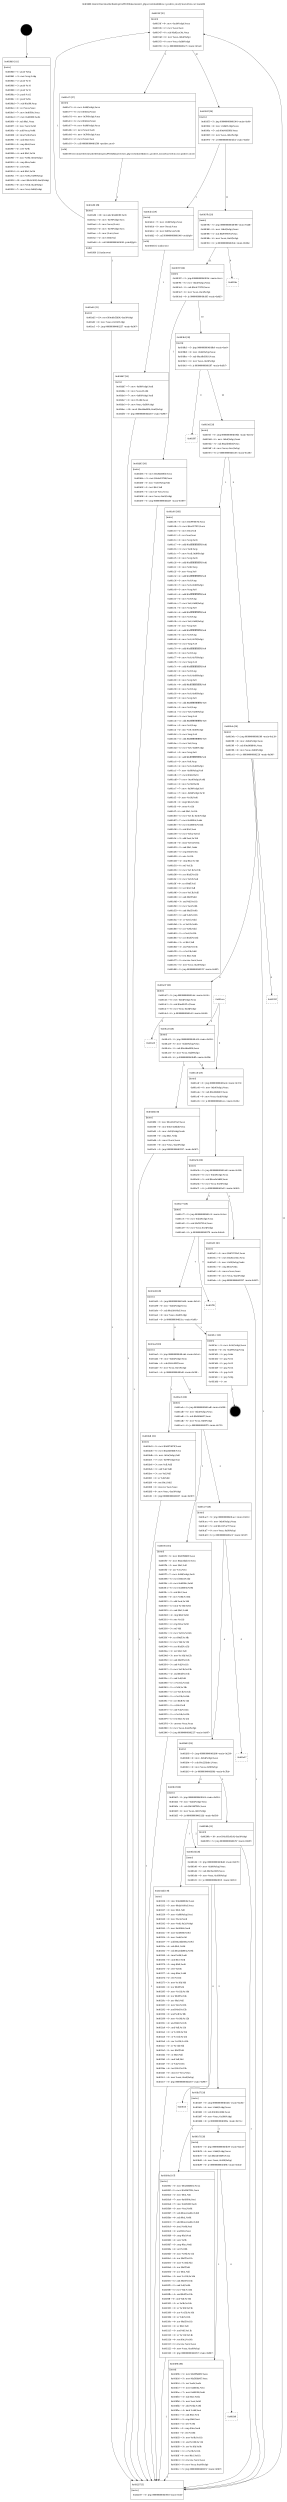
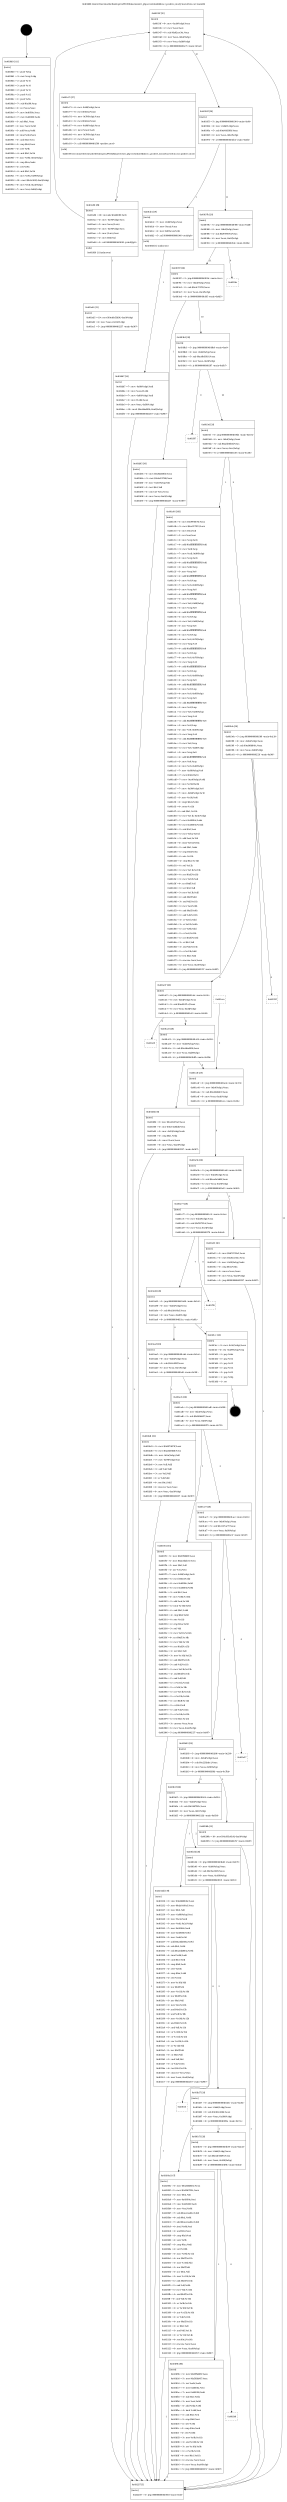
(214, 1014) -> (185, 1021)
